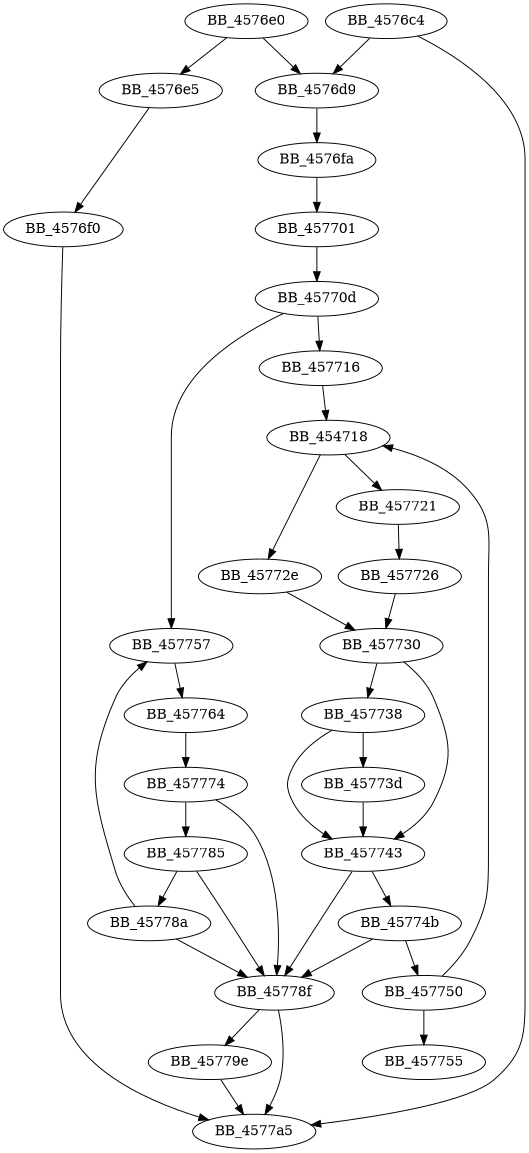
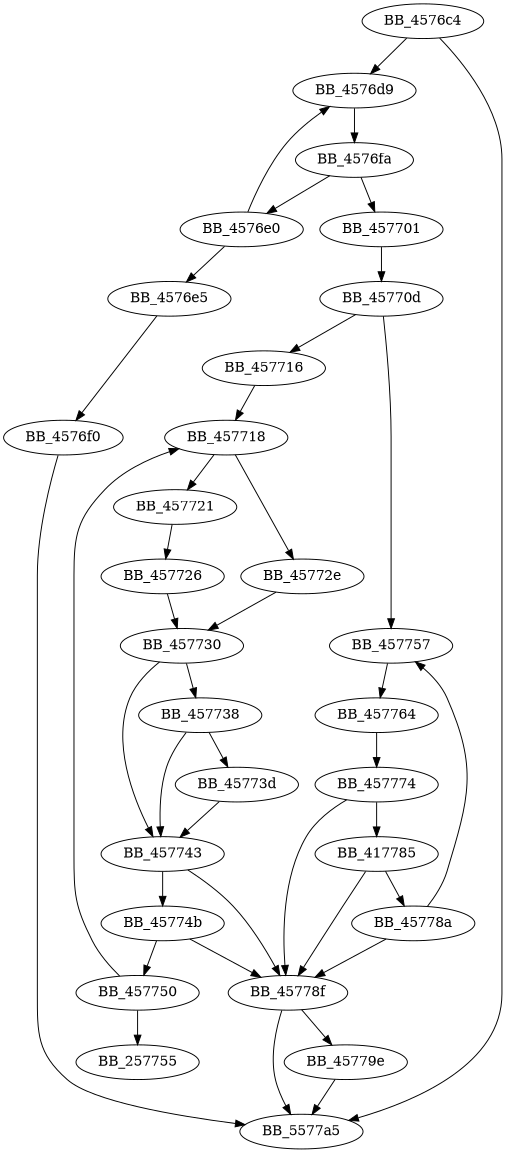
none -> (302, 192)
(328, 438) -> (226, 438)
(186, 854) -> (377, 854)
(424, 1062) -> (138, 1062)
(254, 1132) -> (301, 1132)
